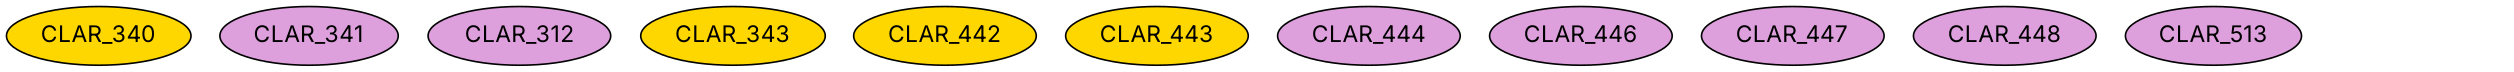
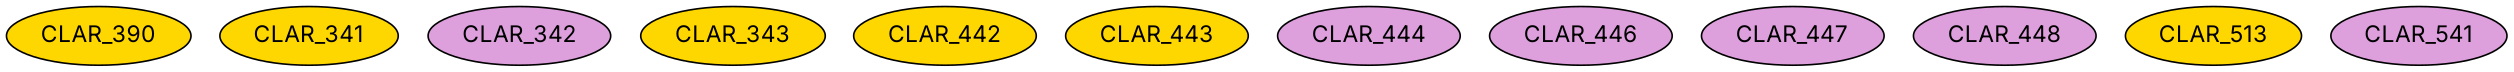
(99, 36) -> (99, 36)
(309, 36) -> (309, 36)
(519, 36) -> (519, 36)
(2213, 36) -> (2213, 36)
none -> (2419, 36)
